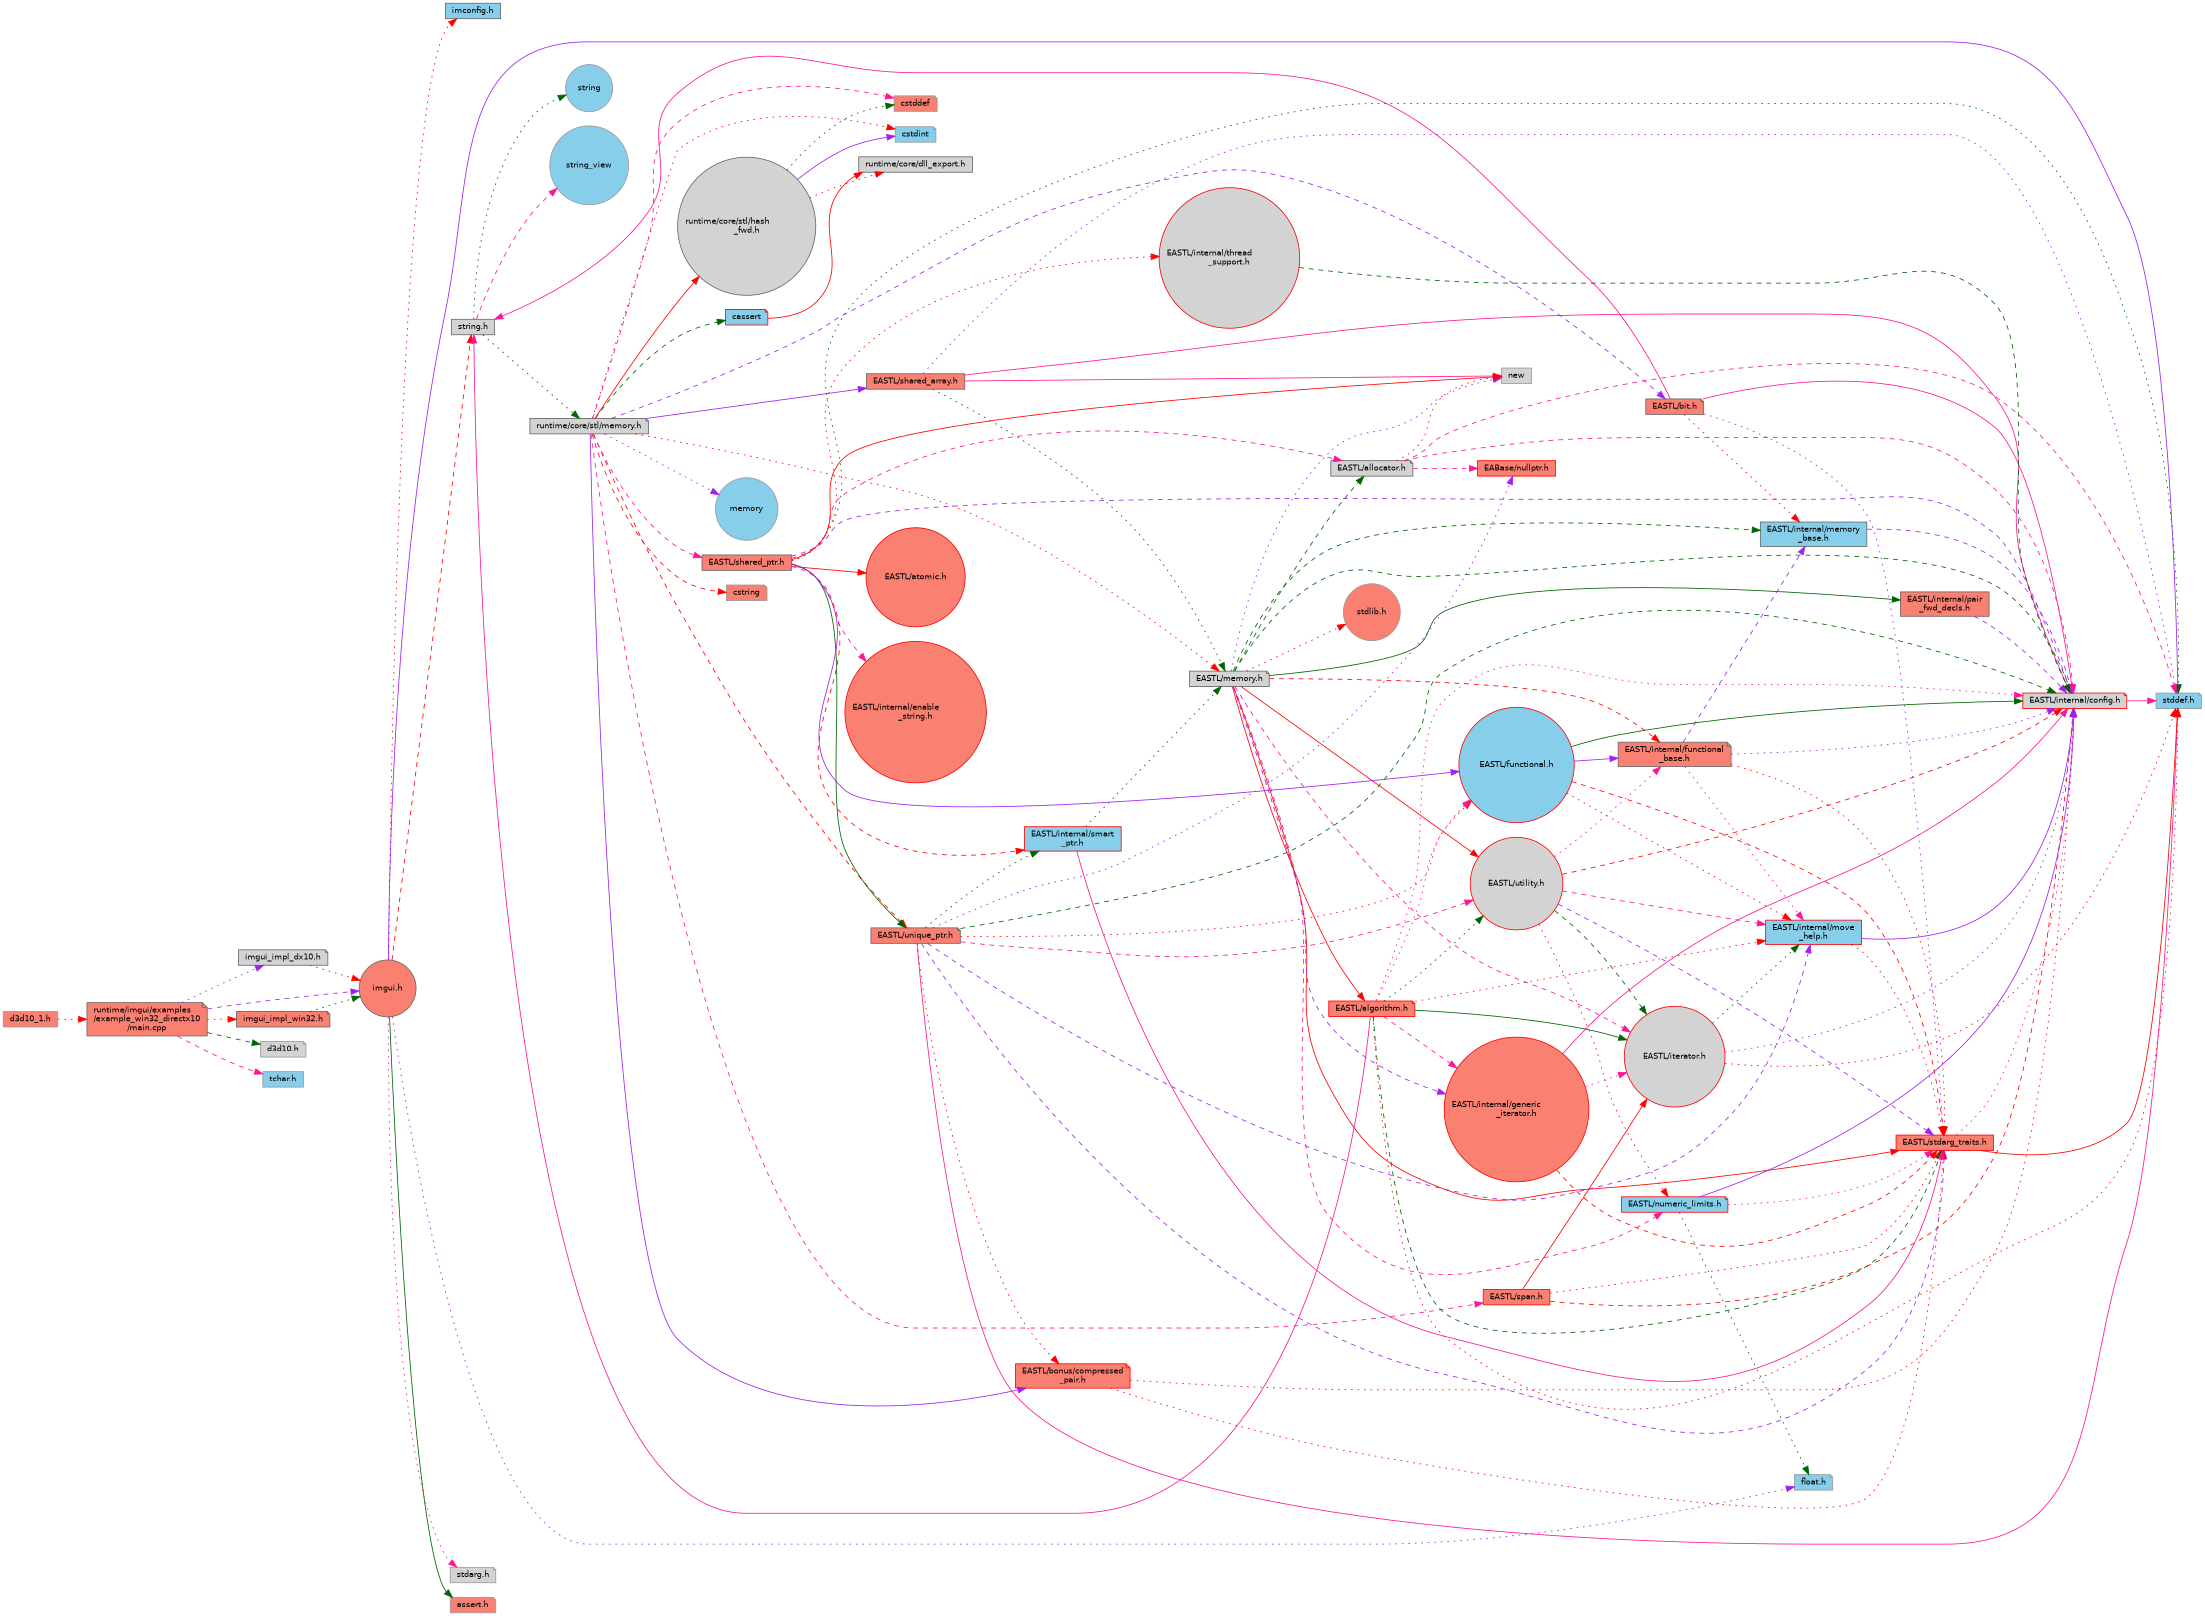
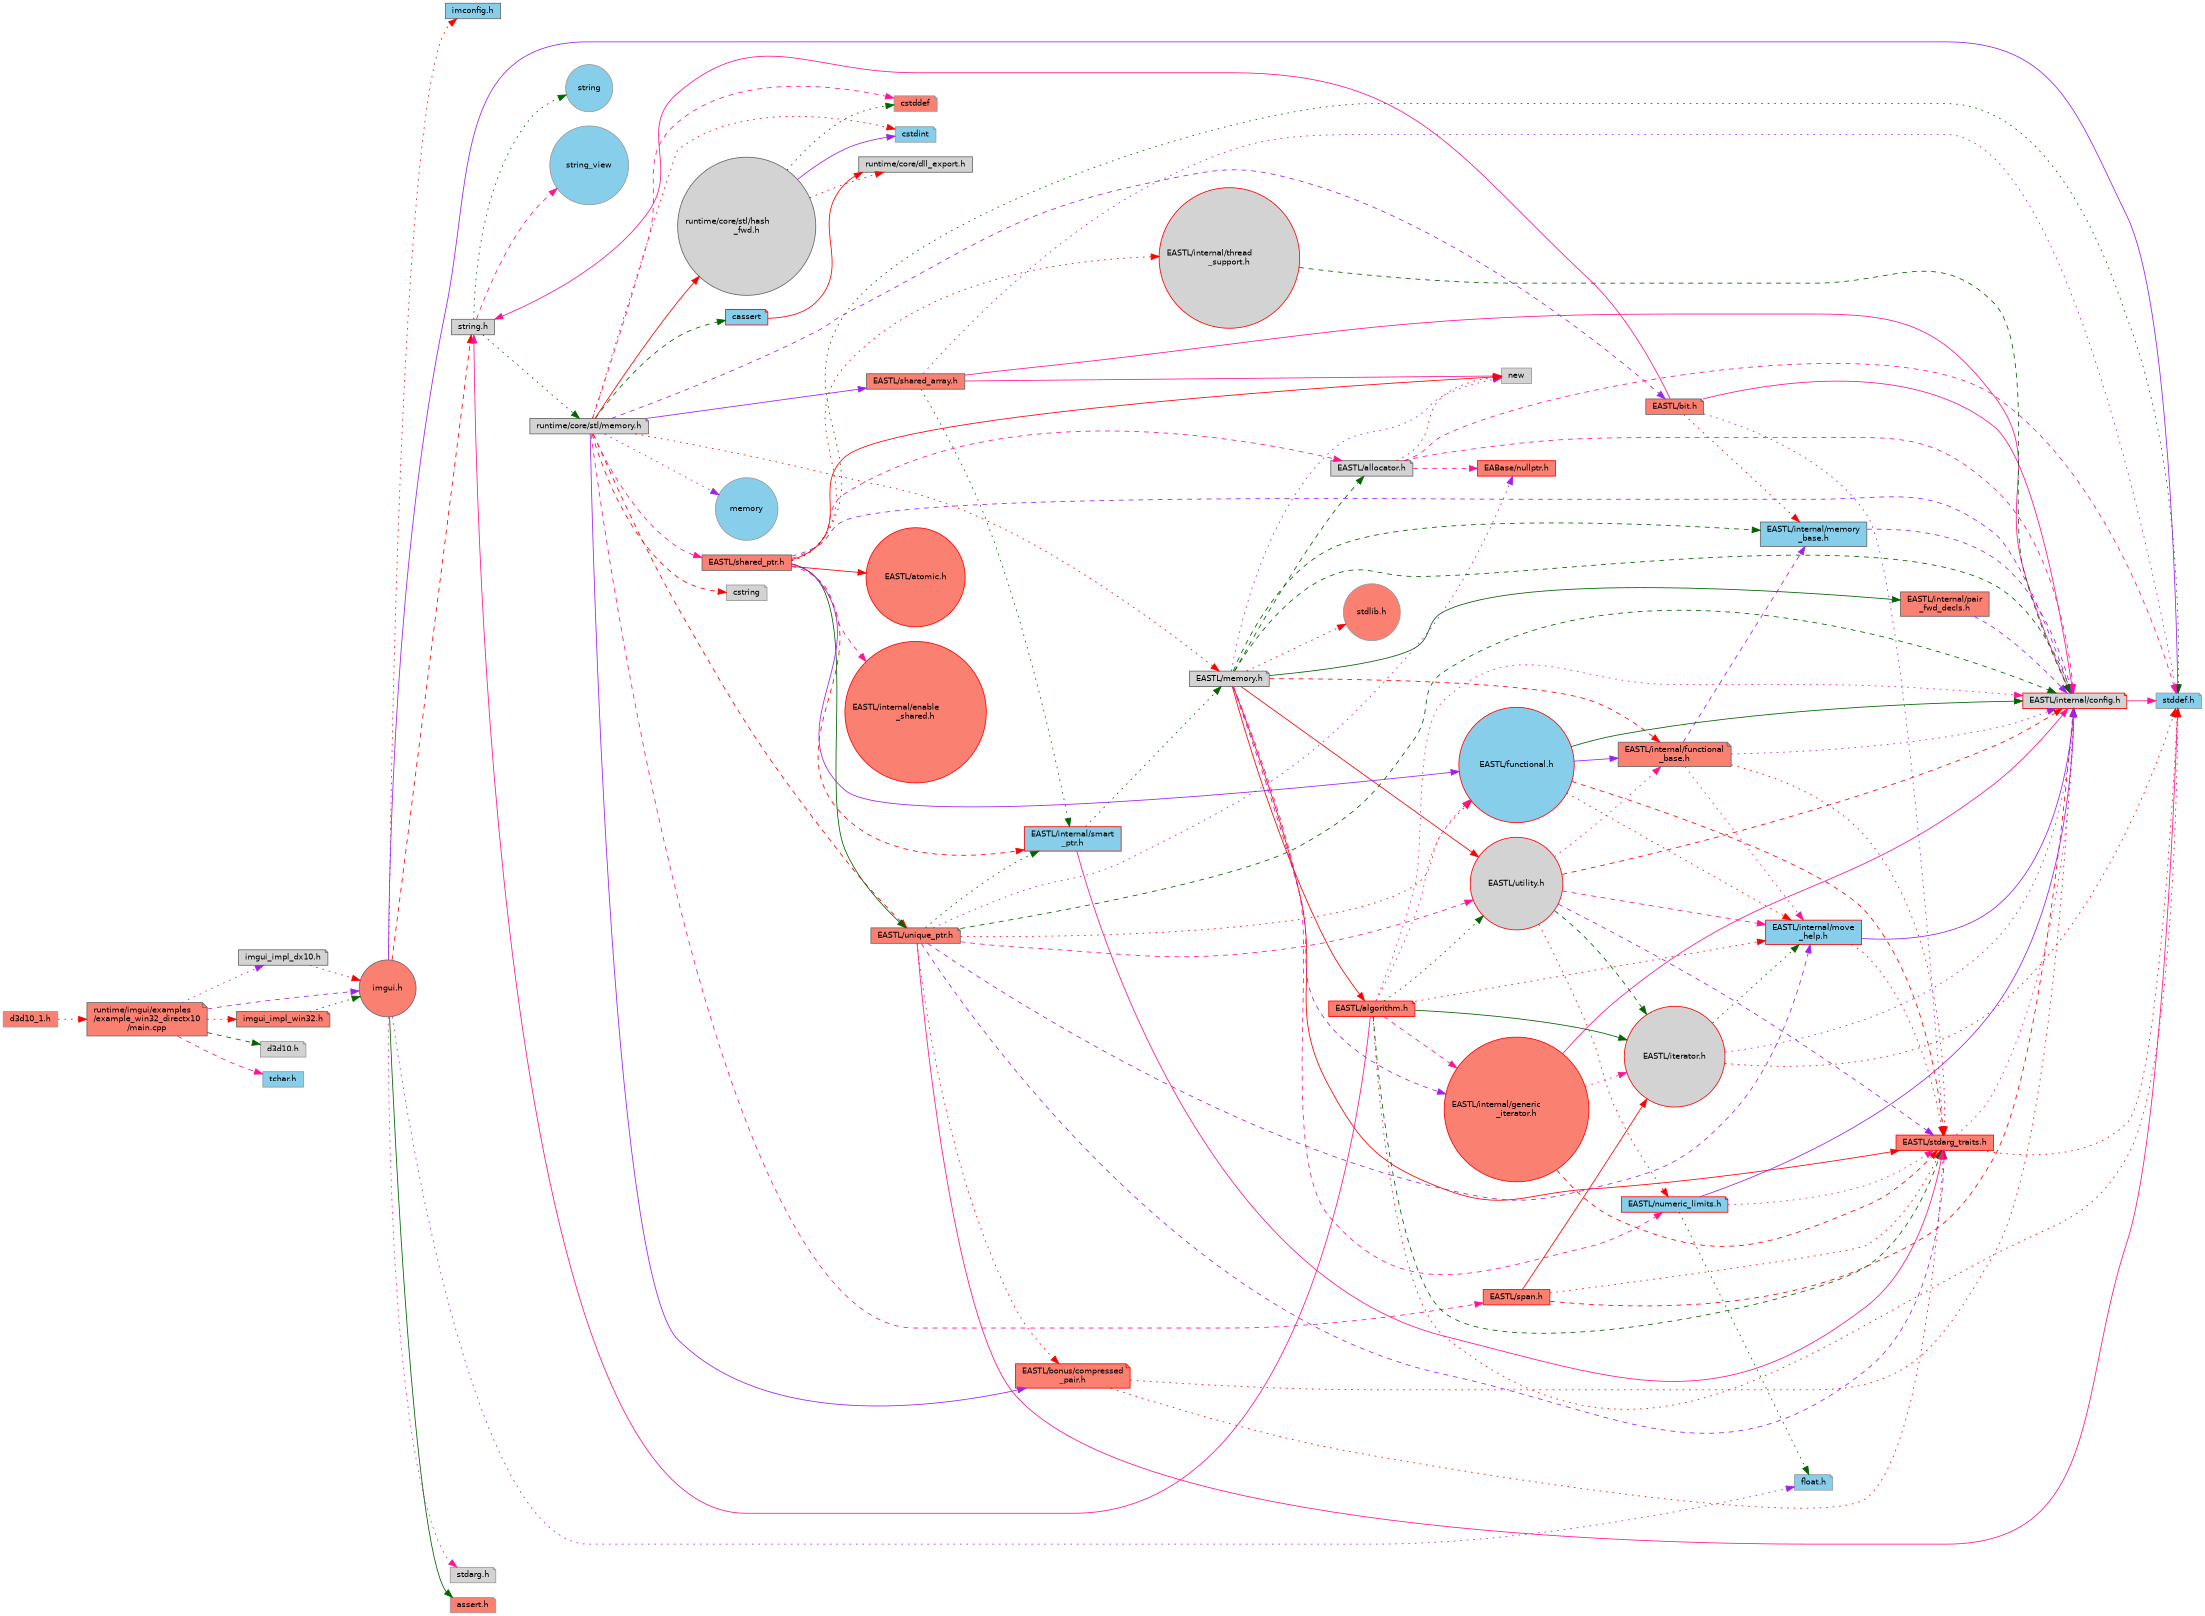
(1095, 493) -> (1013, 597)
(747, 593) -> (747, 593)
(916, 712) -> (916, 712)
(1388, 885) -> none
(2155, 998) -> (2155, 998)
